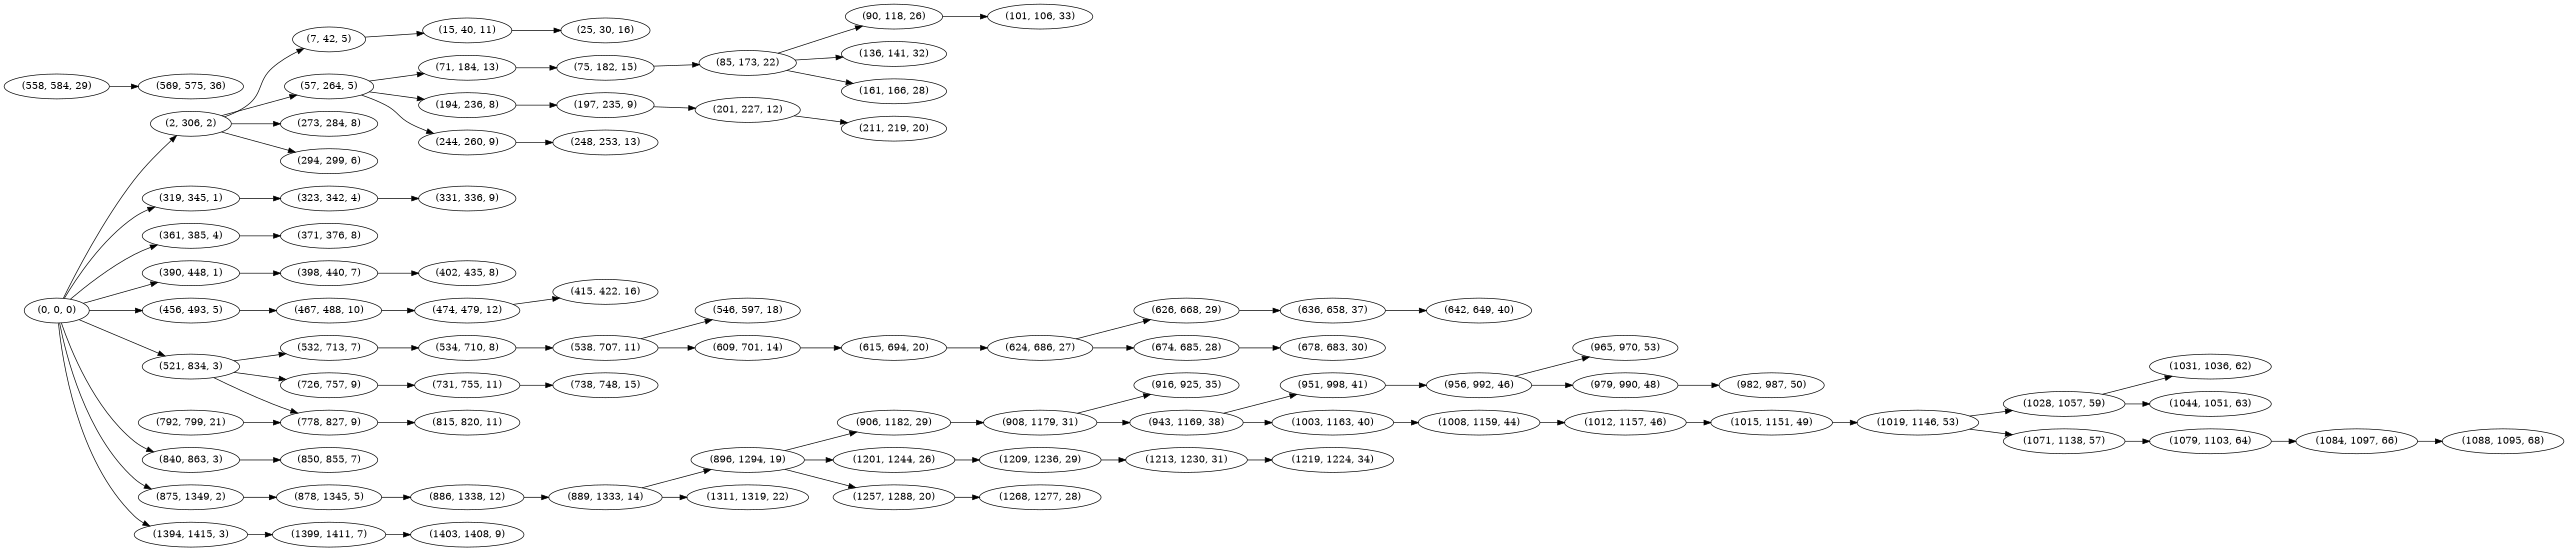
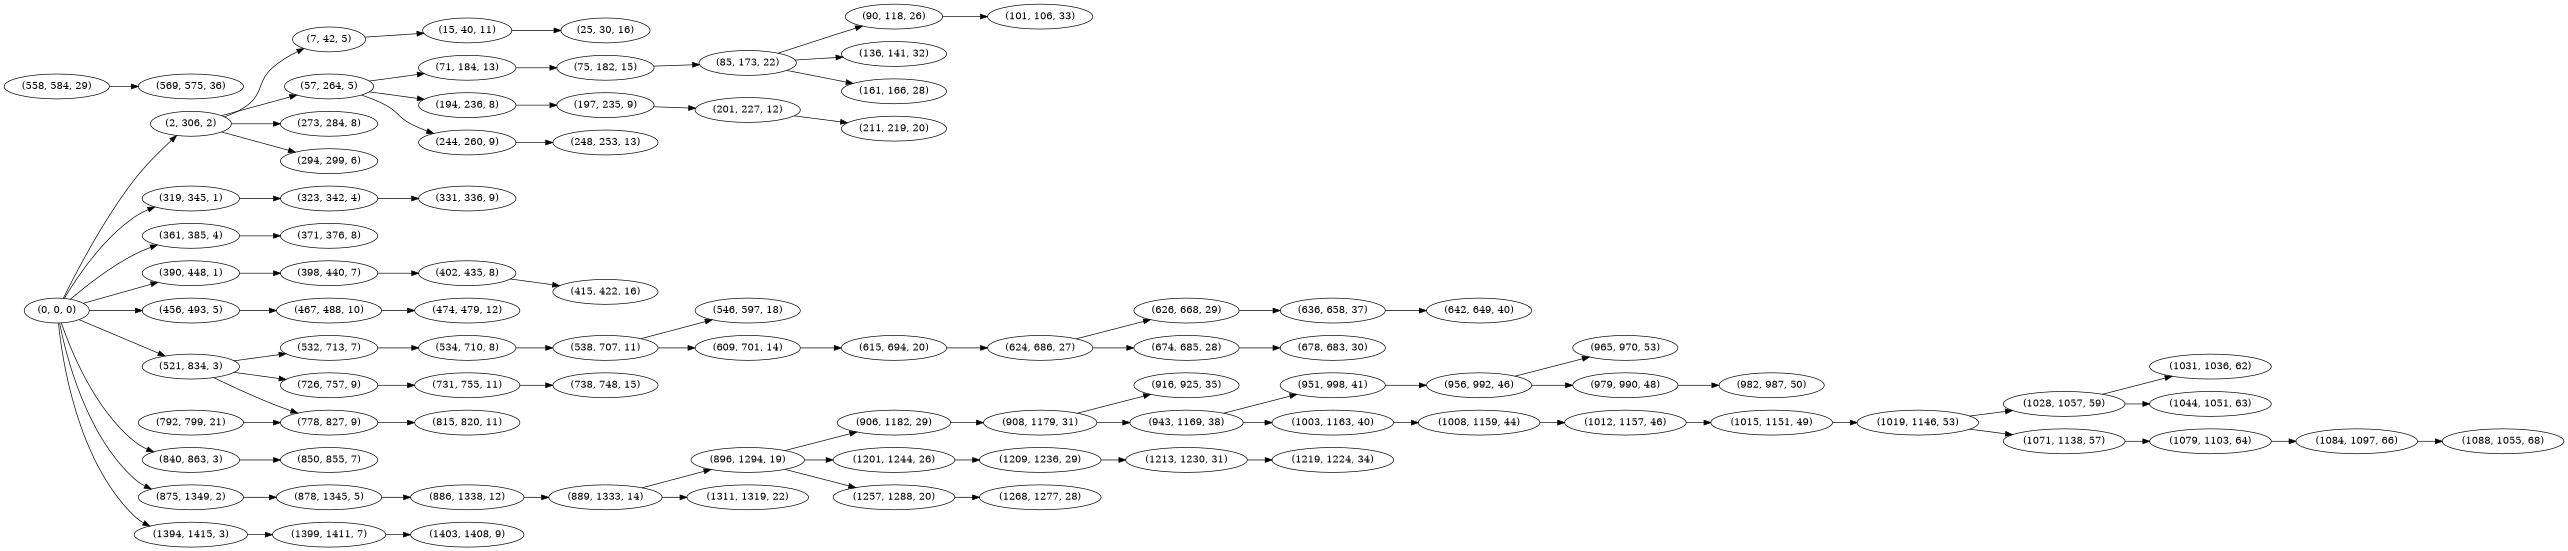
(533, 302) -> (531, 282)
(2503, 441) -> (2503, 441)
